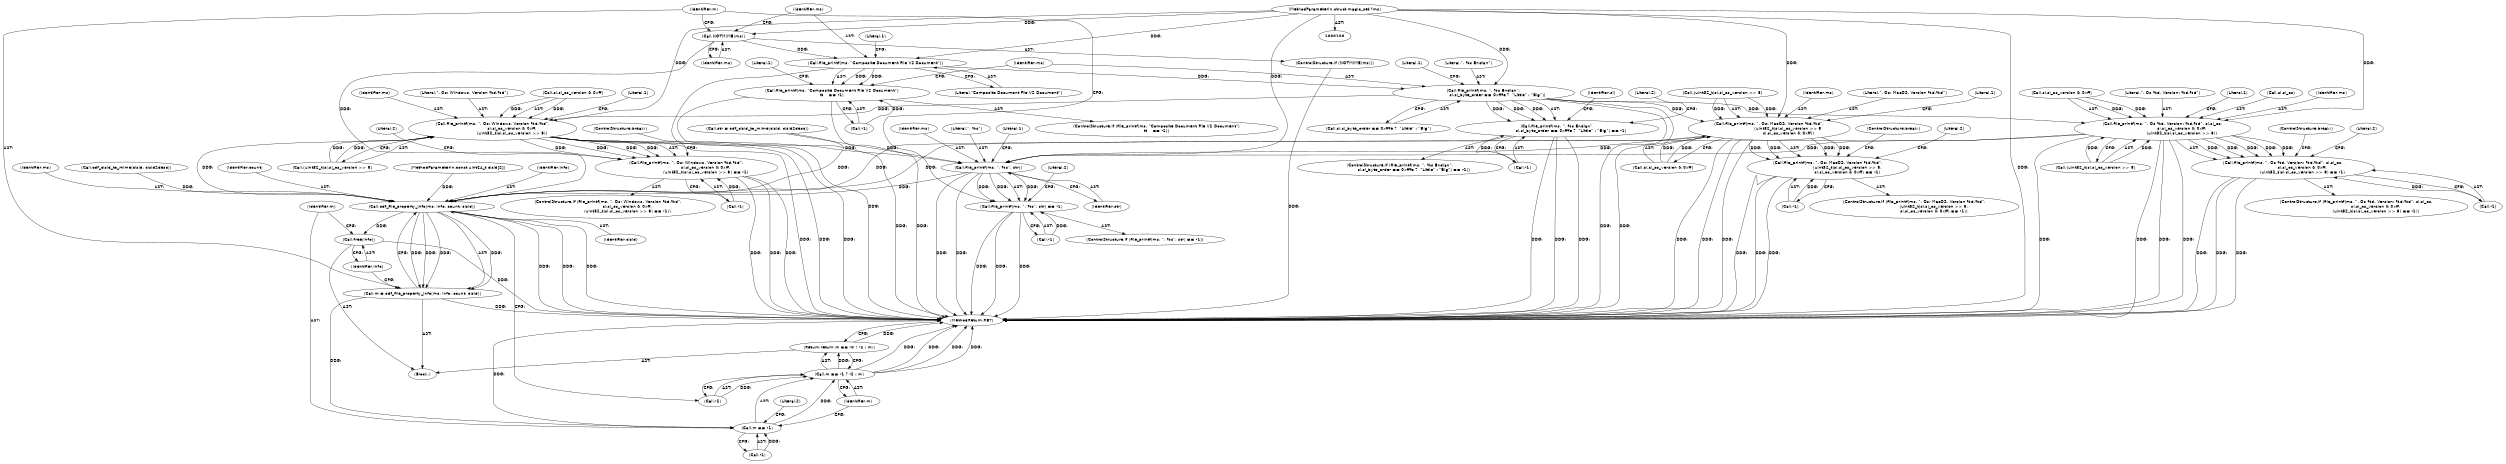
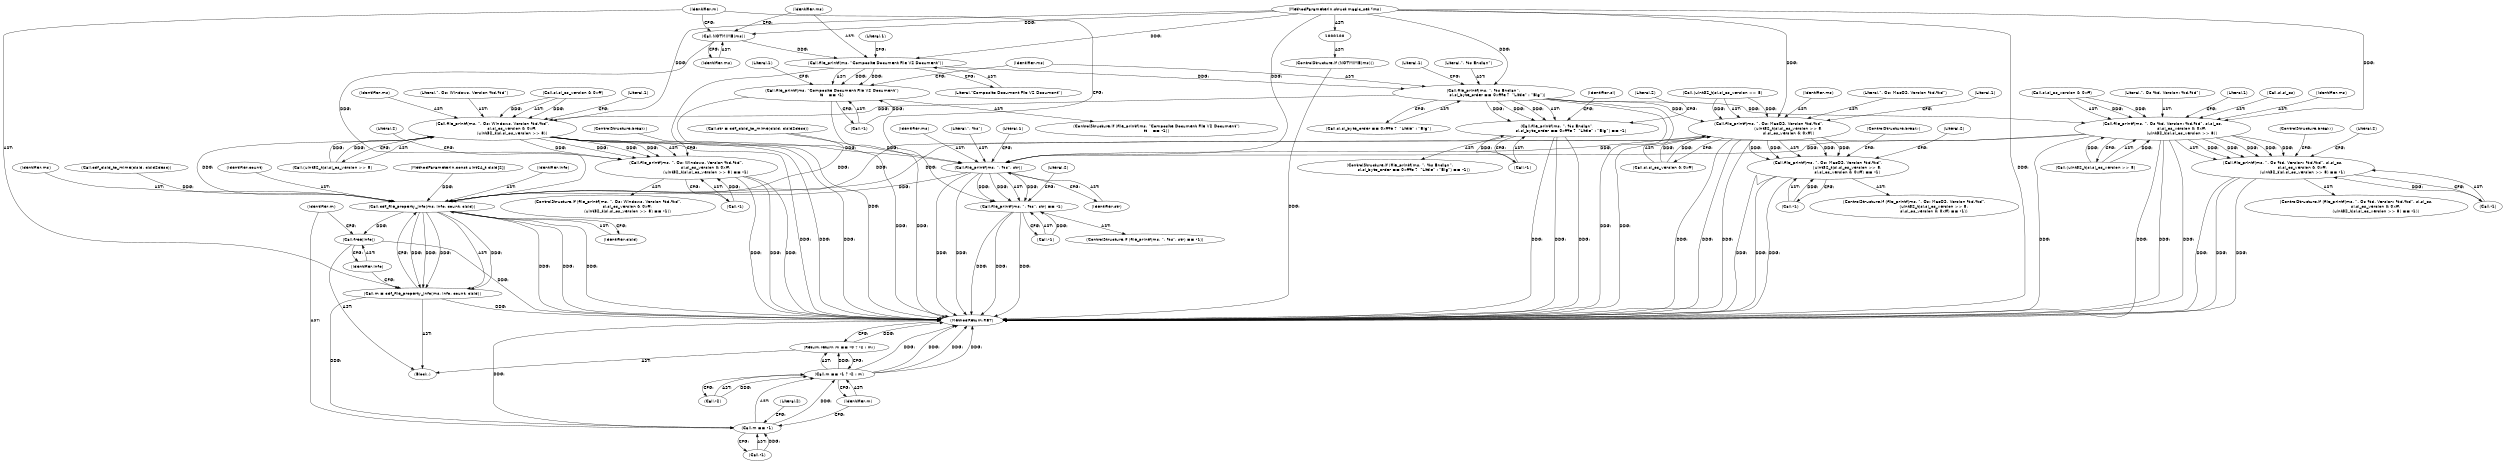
(1017, 51) -> (1335, 48)
(515, 364) -> (579, 220)
